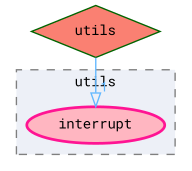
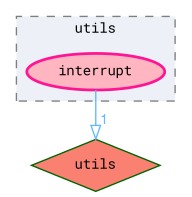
(96, 79) -> (96, 109)
